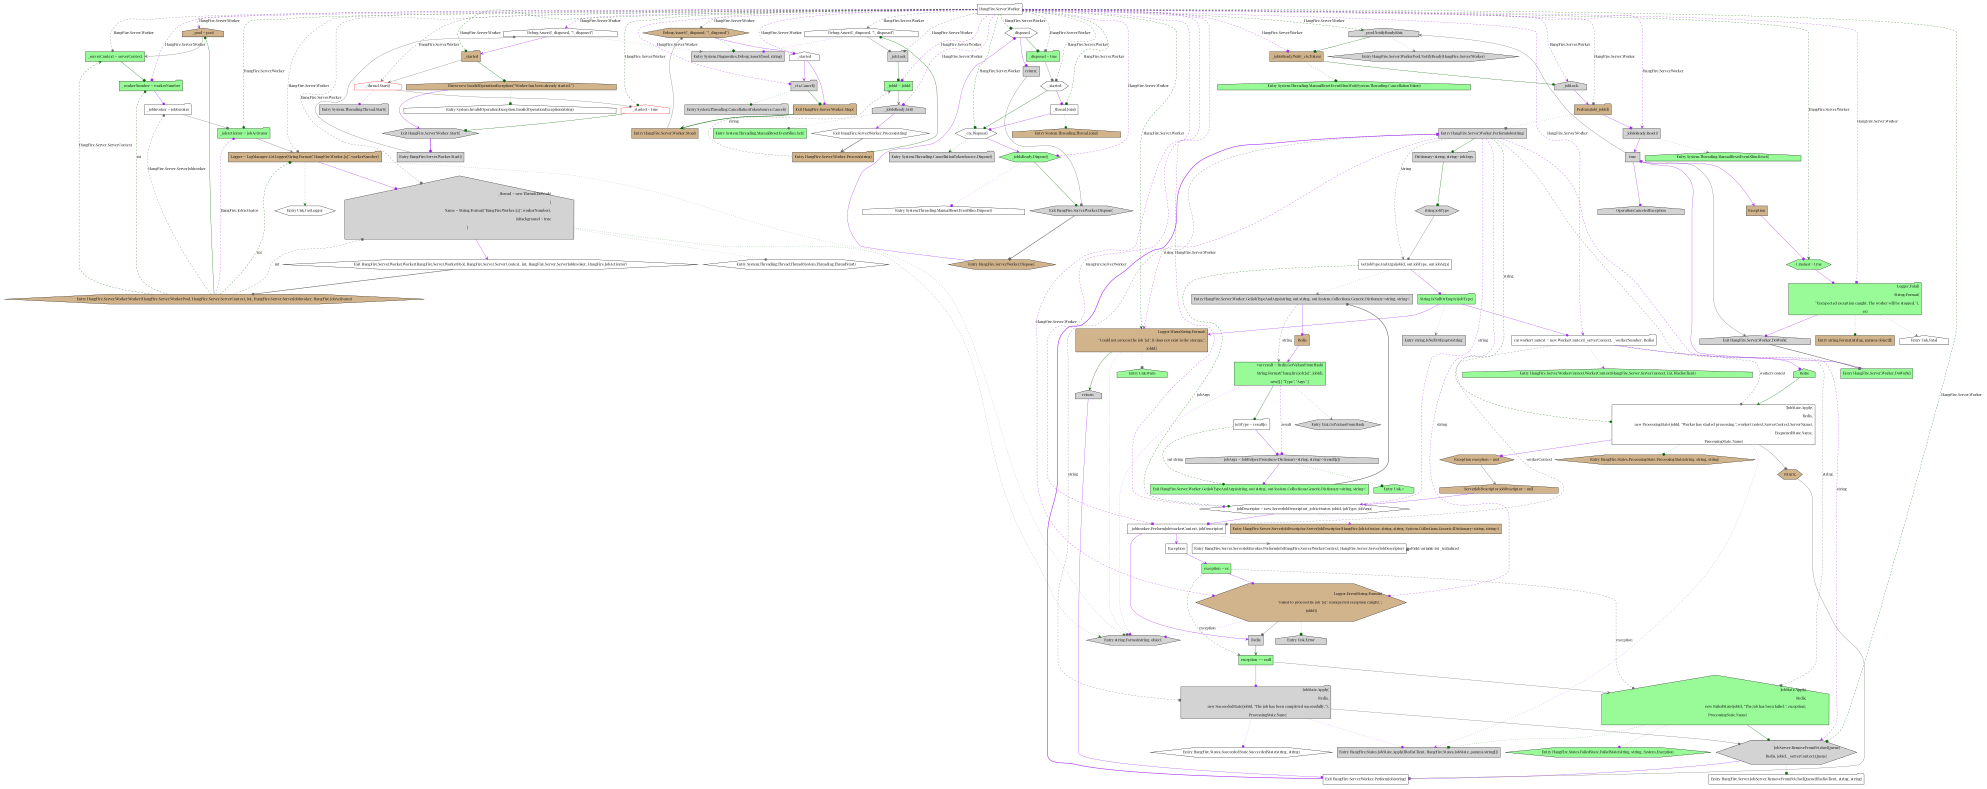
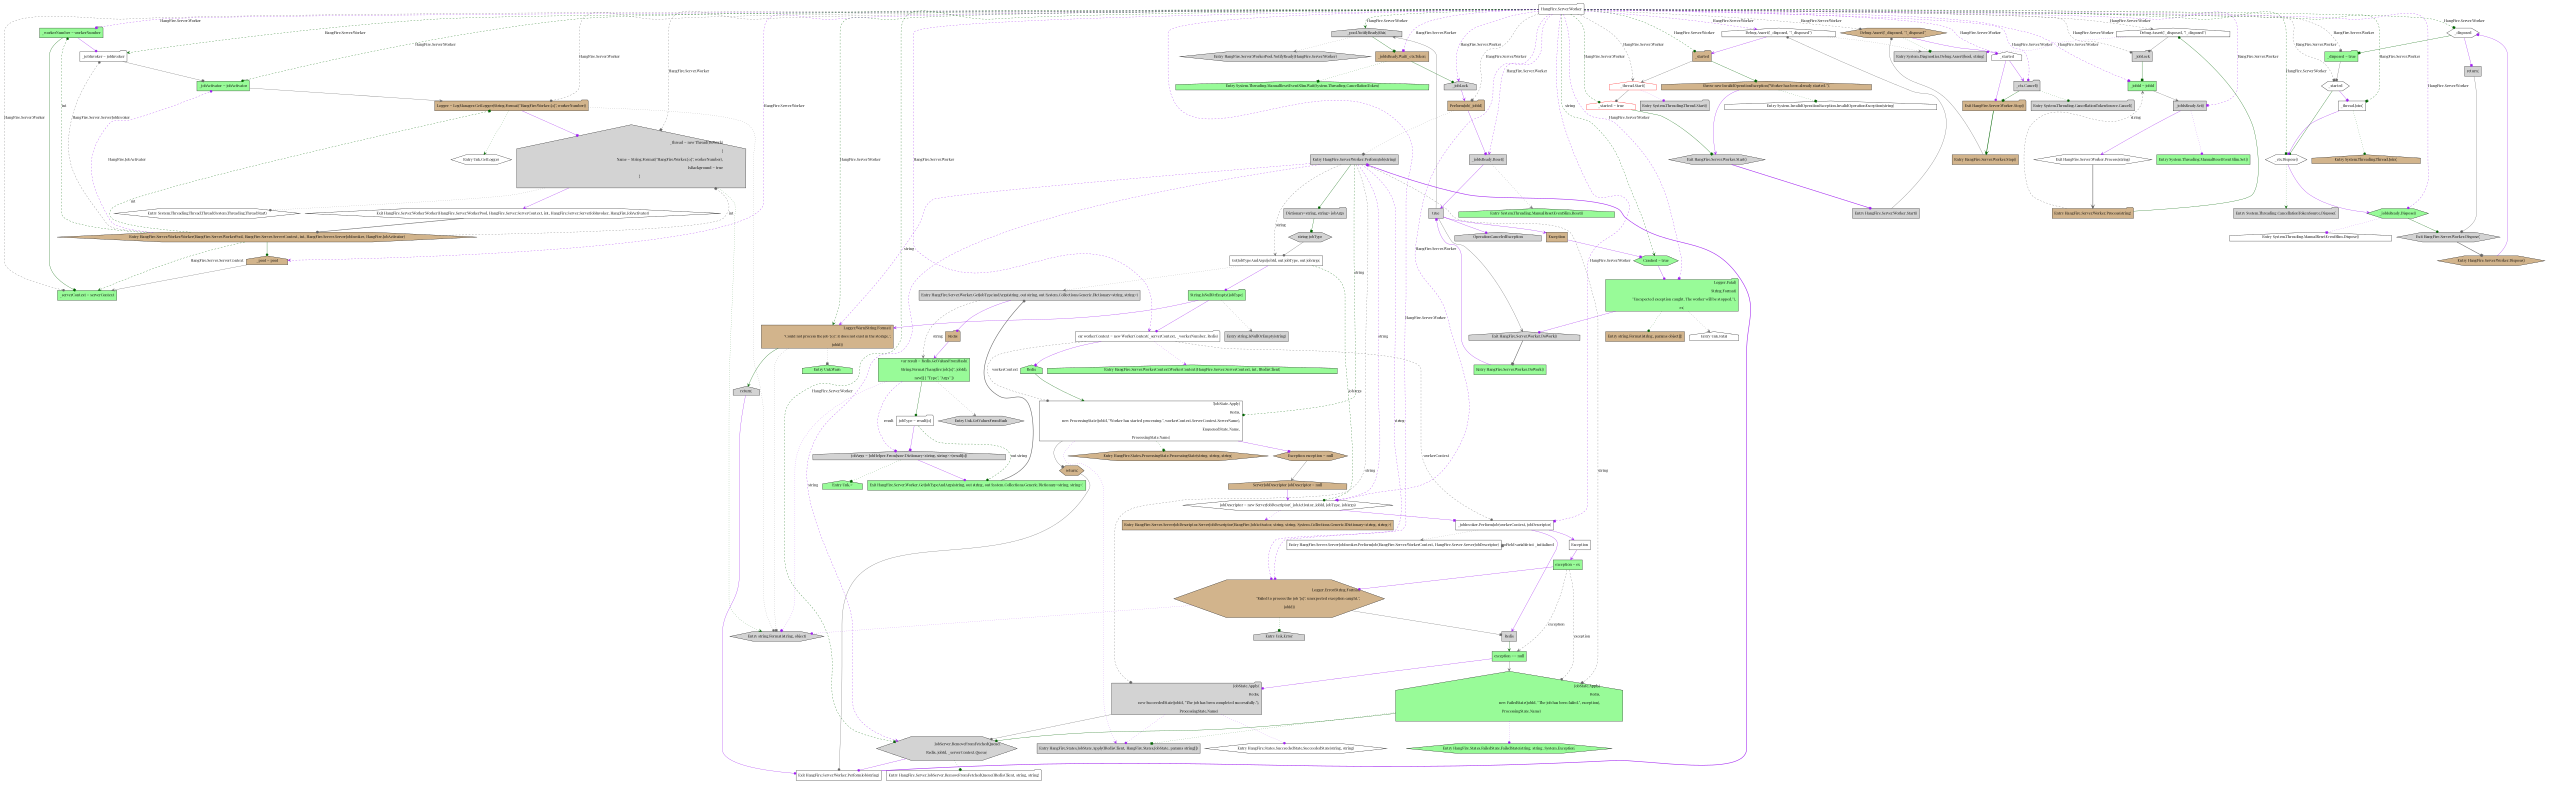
none -> (551, 16)
(132, 70) -> (49, 166)
(899, 110) -> (2190, 106)
(1829, 110) -> (1570, 106)
(833, 121) -> (2196, 132)
